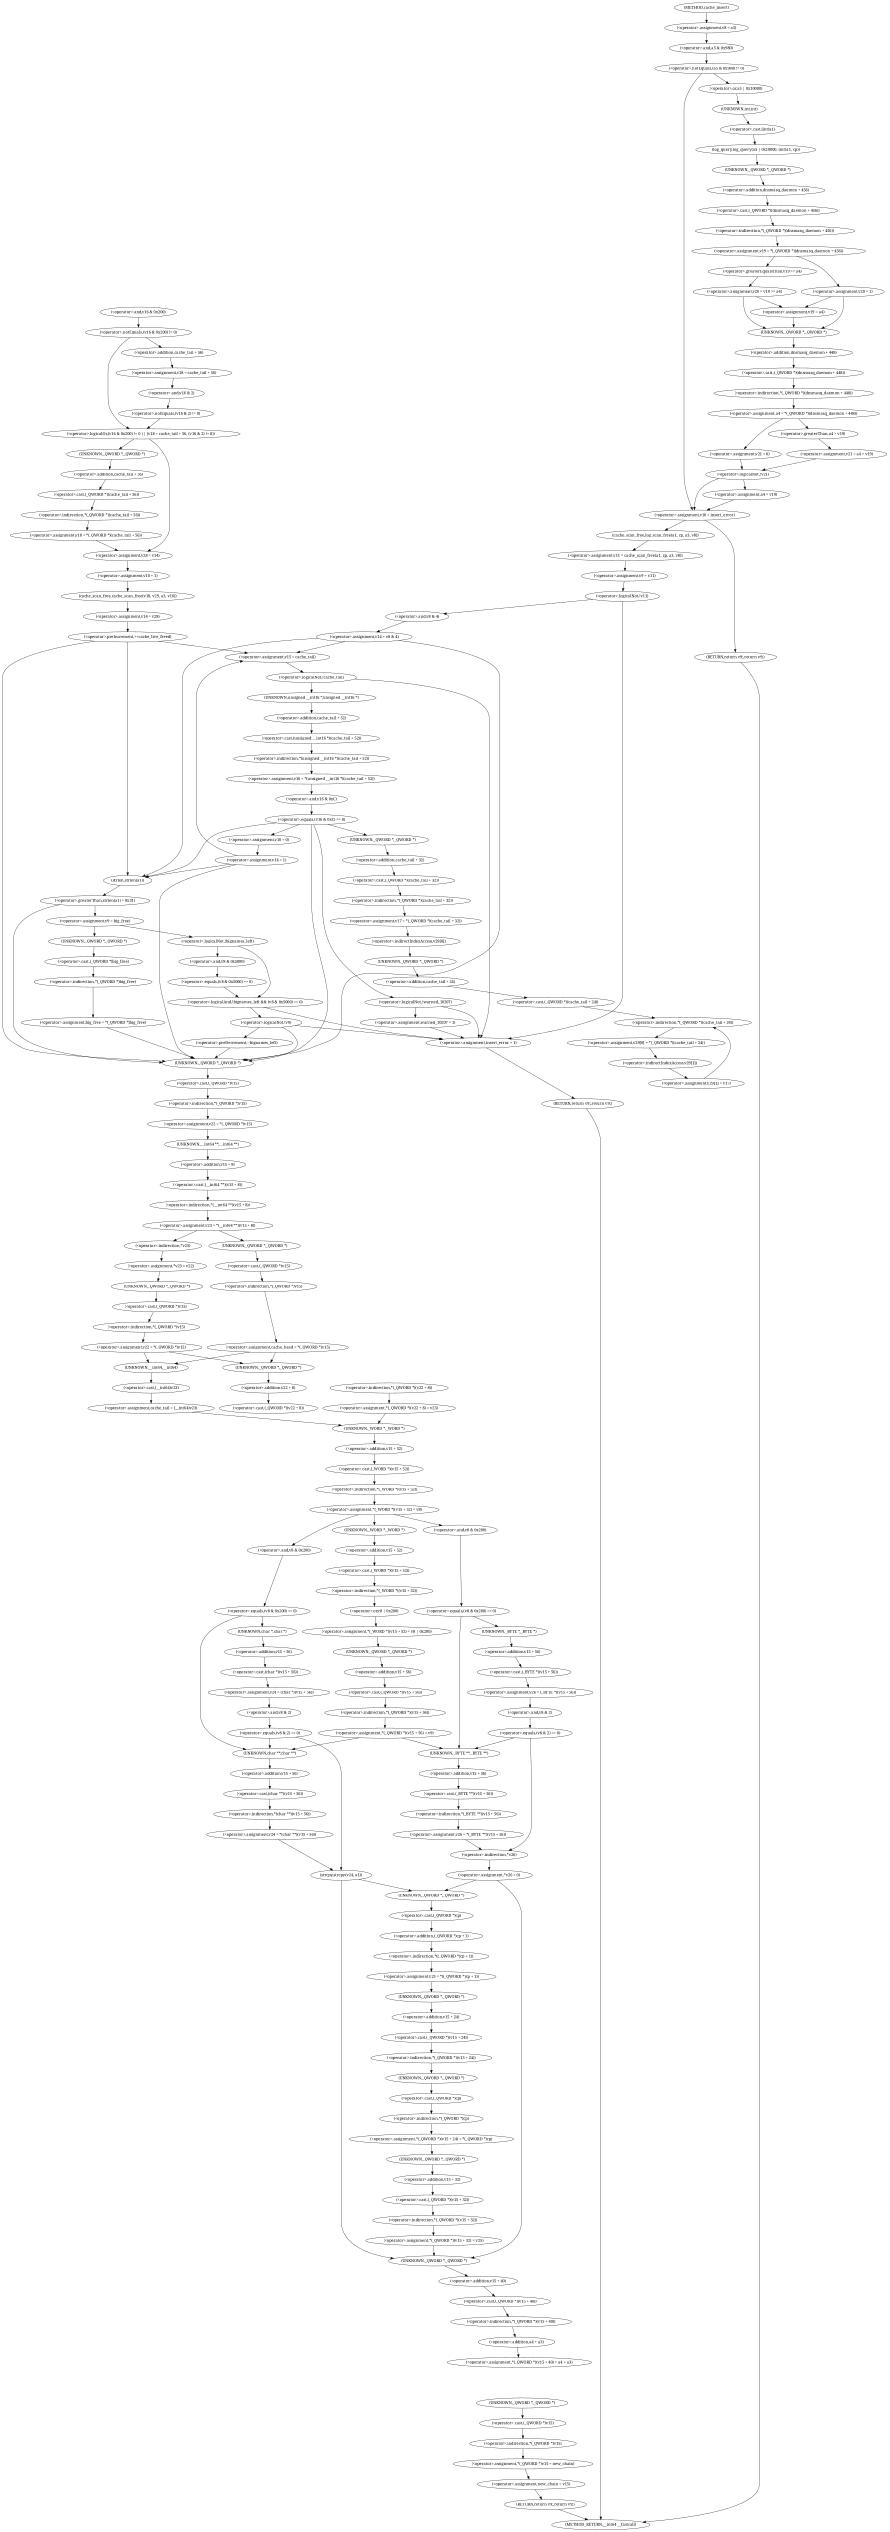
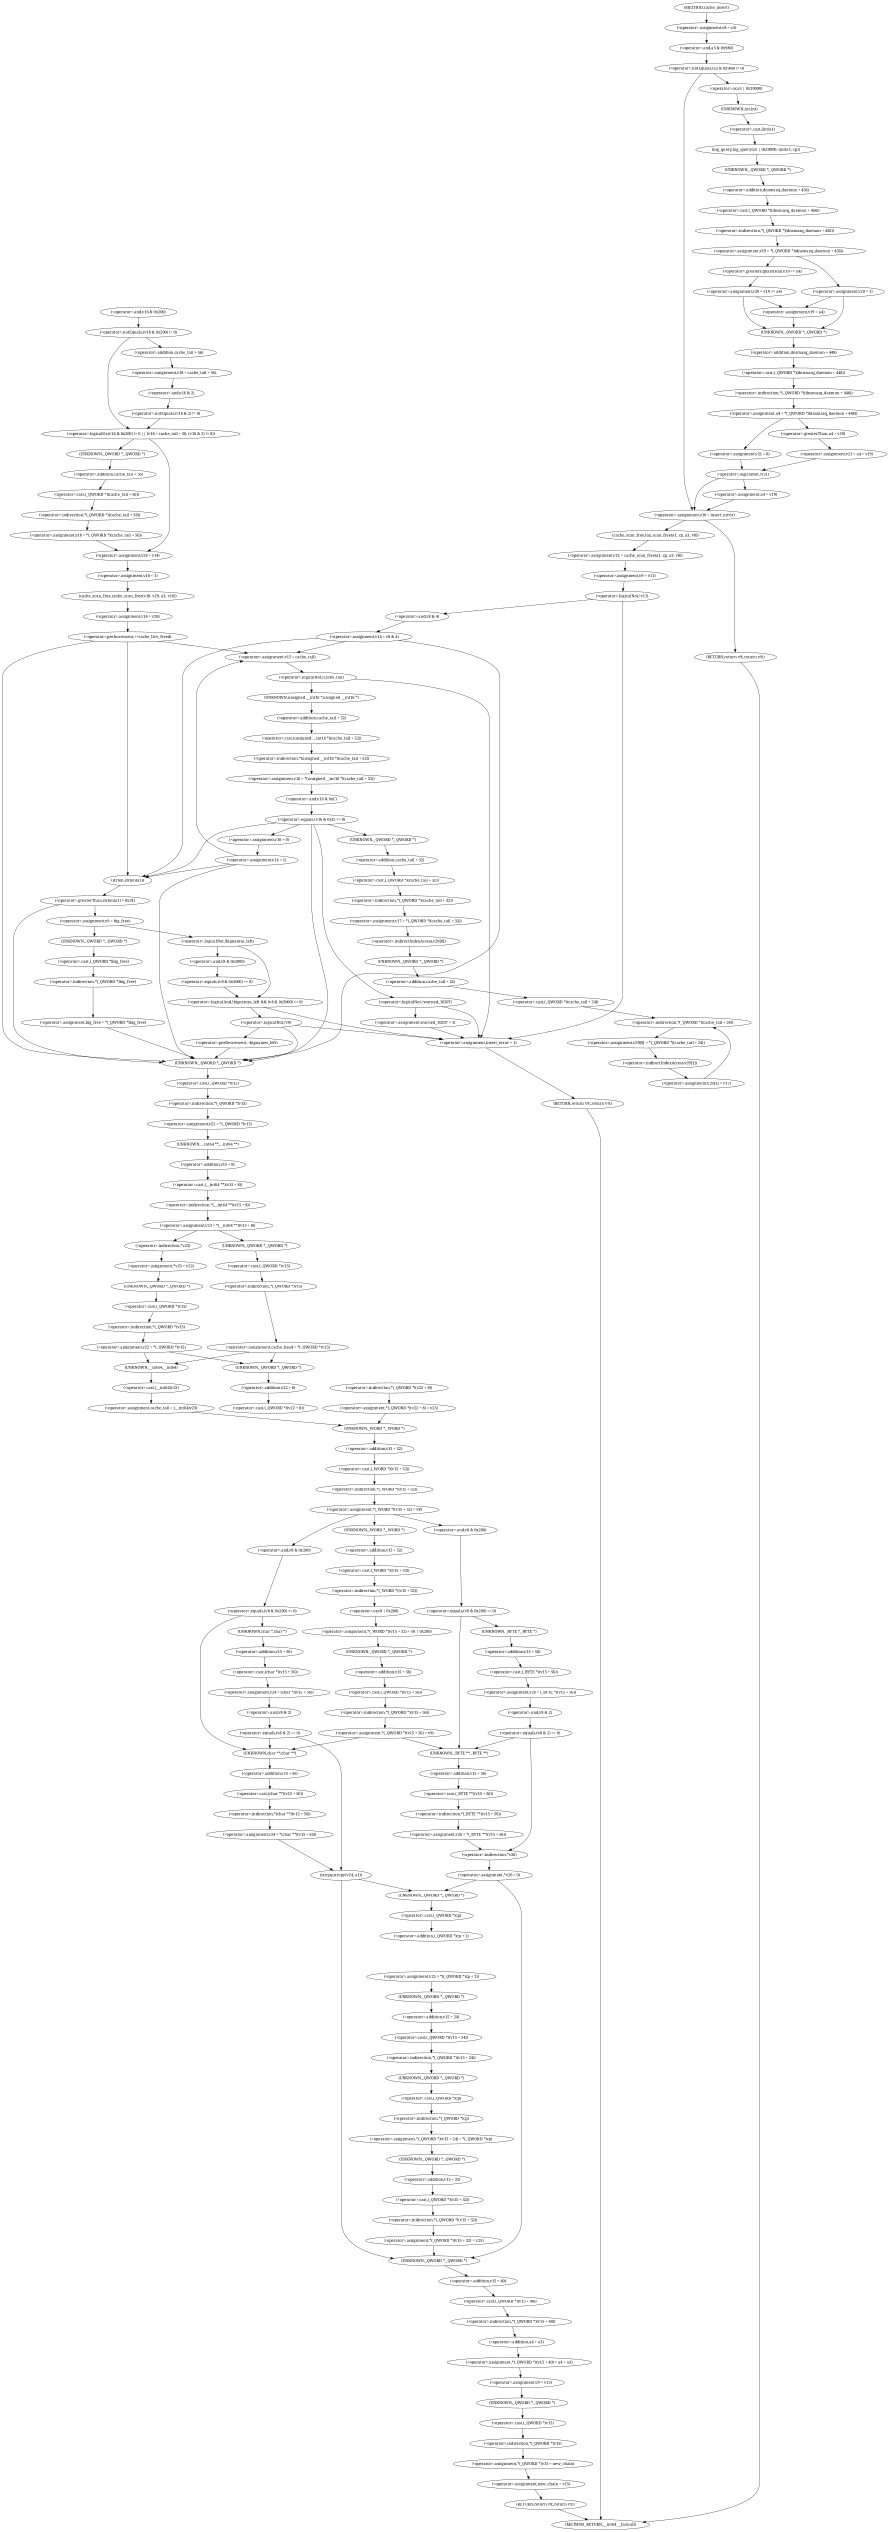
(431, 1956) -> none
none -> (521, 2383)
